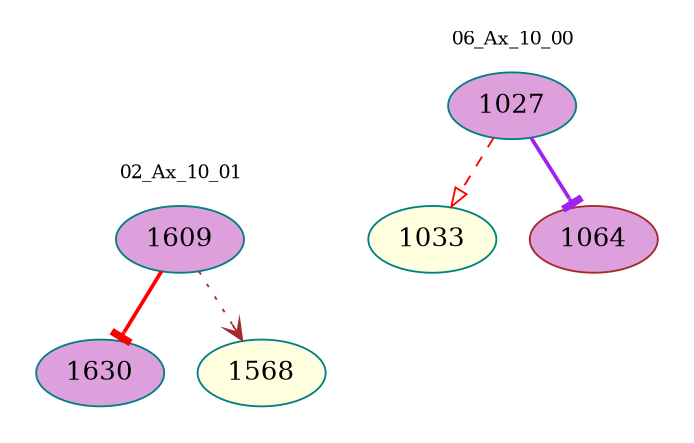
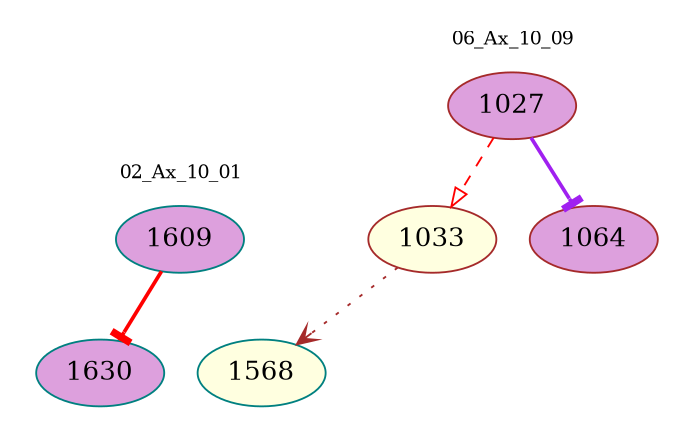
(513, 40) -> (513, 40)
(512, 106) -> (512, 106)
(432, 239) -> (432, 239)
(216, 298) -> (355, 300)
